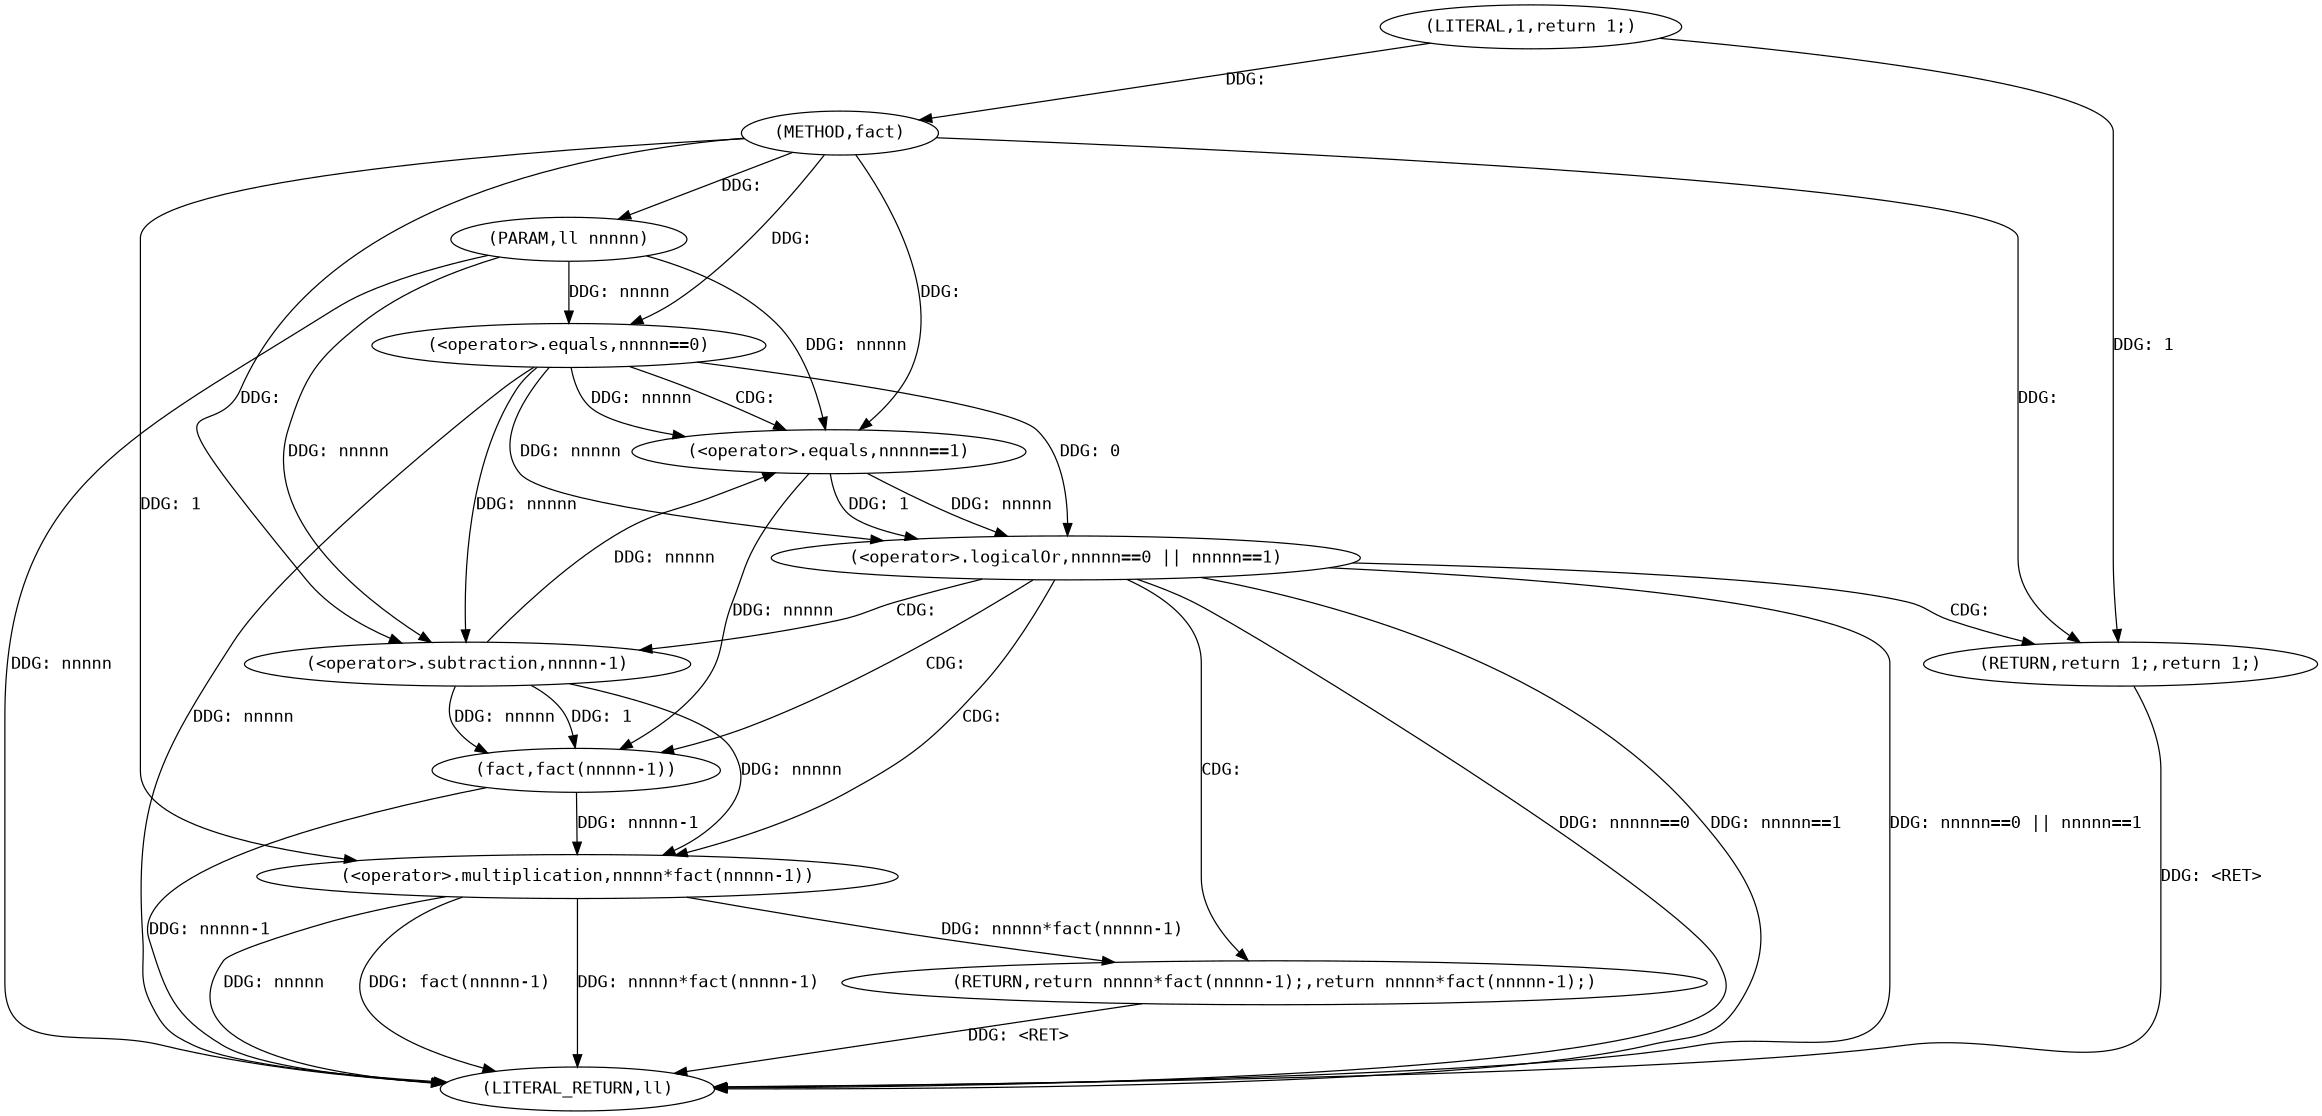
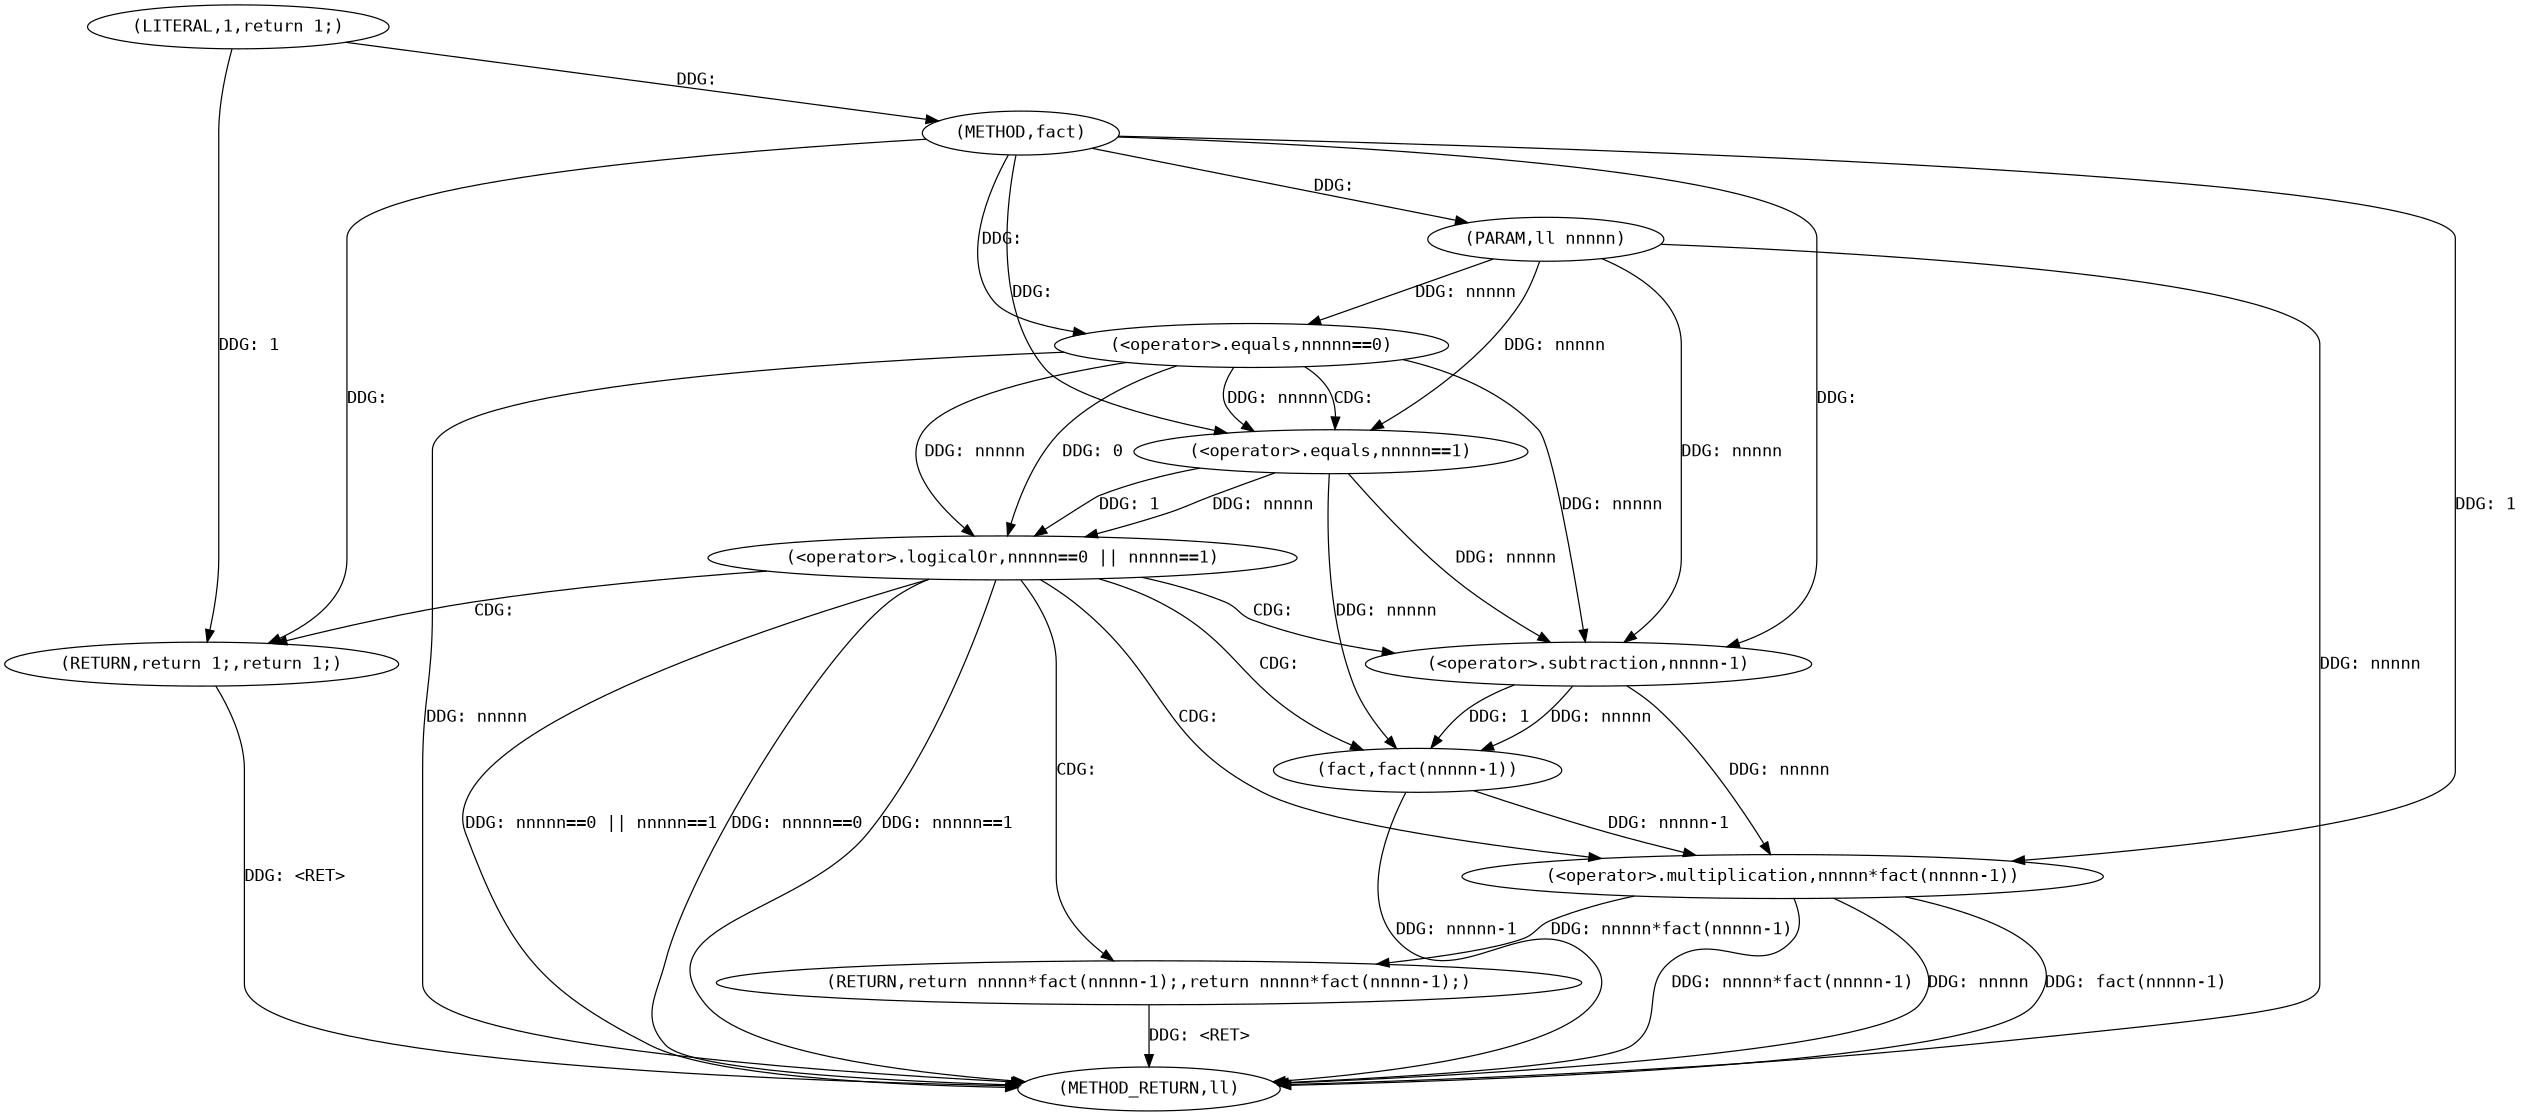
(612, 537) -> (1437, 564)
(577, 1089) -> (1149, 1089)
